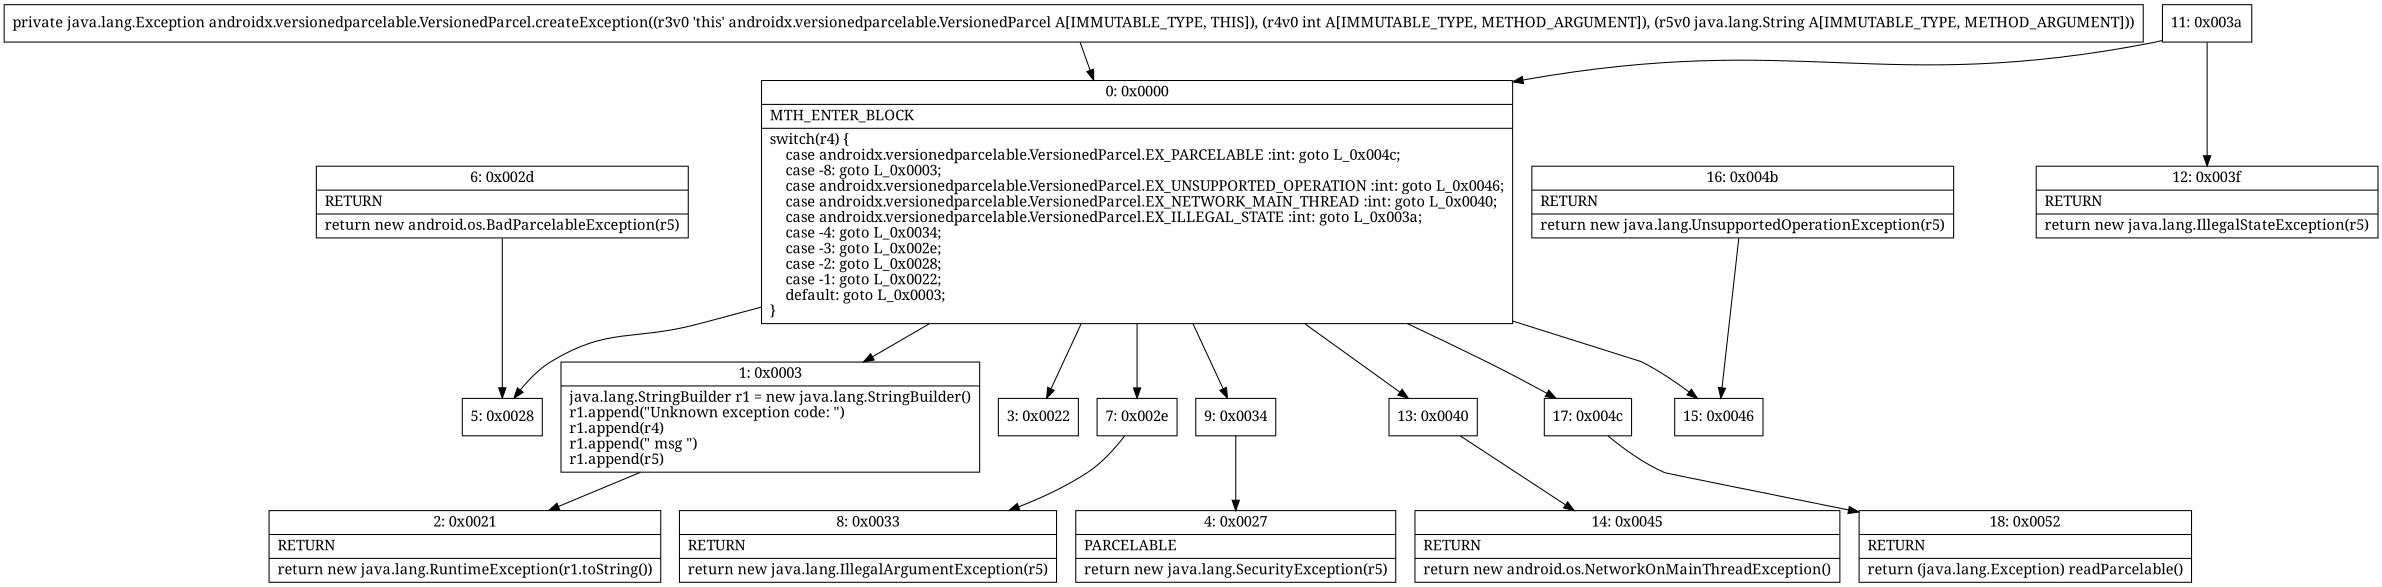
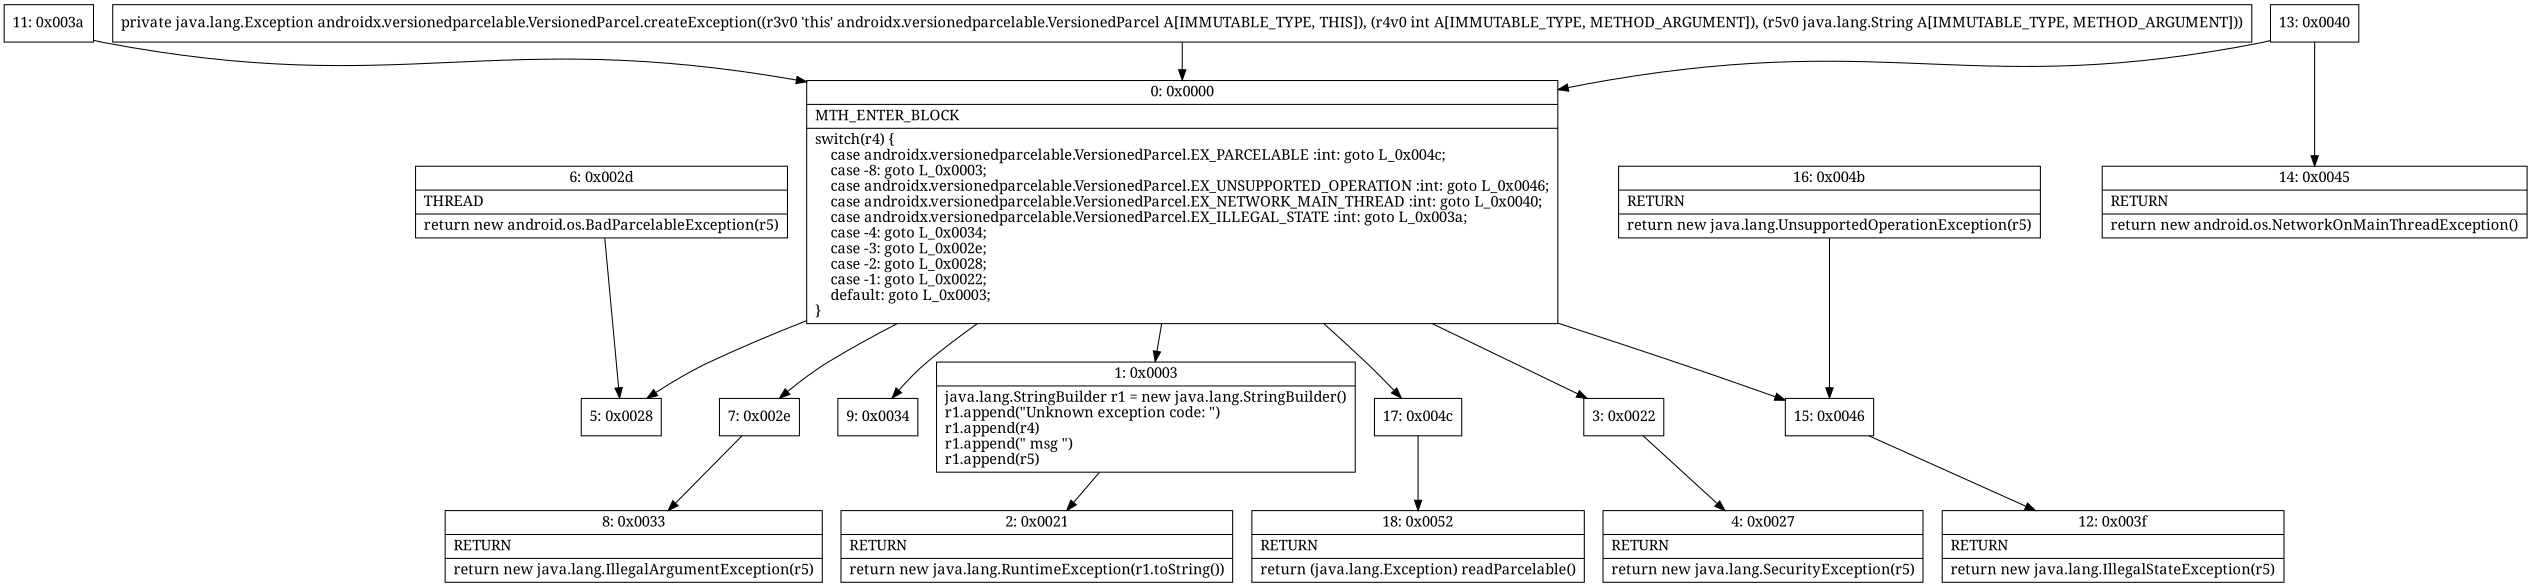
(2207, 99) -> (1947, 471)
(354, 202) -> (454, 202)
(1352, 358) -> (1919, 64)
(1236, 468) -> (1680, 470)
(1131, 546) -> (1640, 546)
